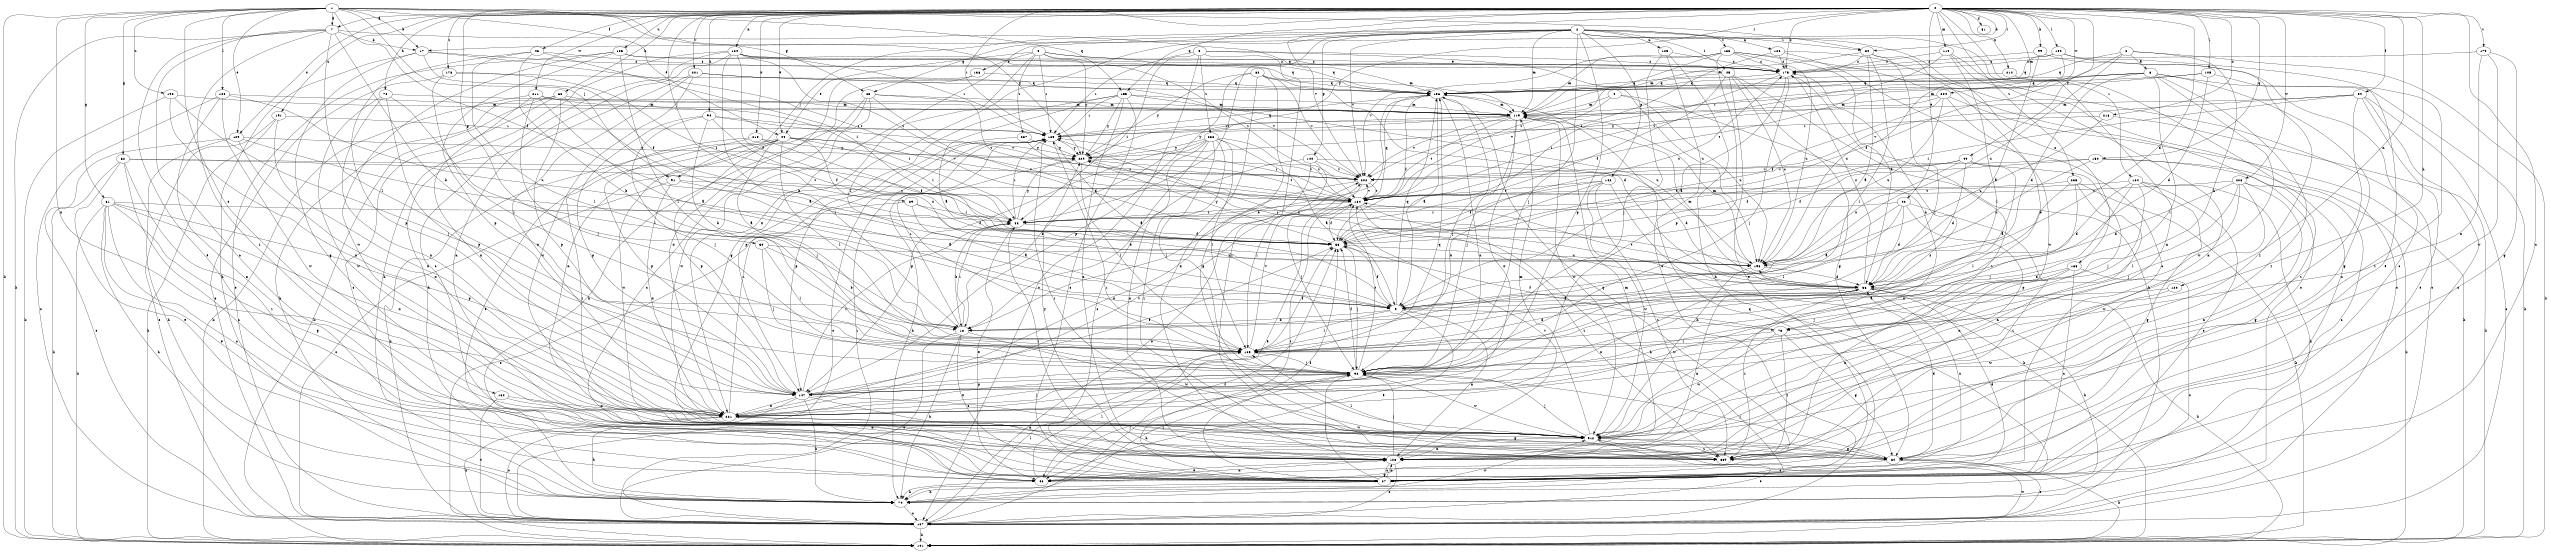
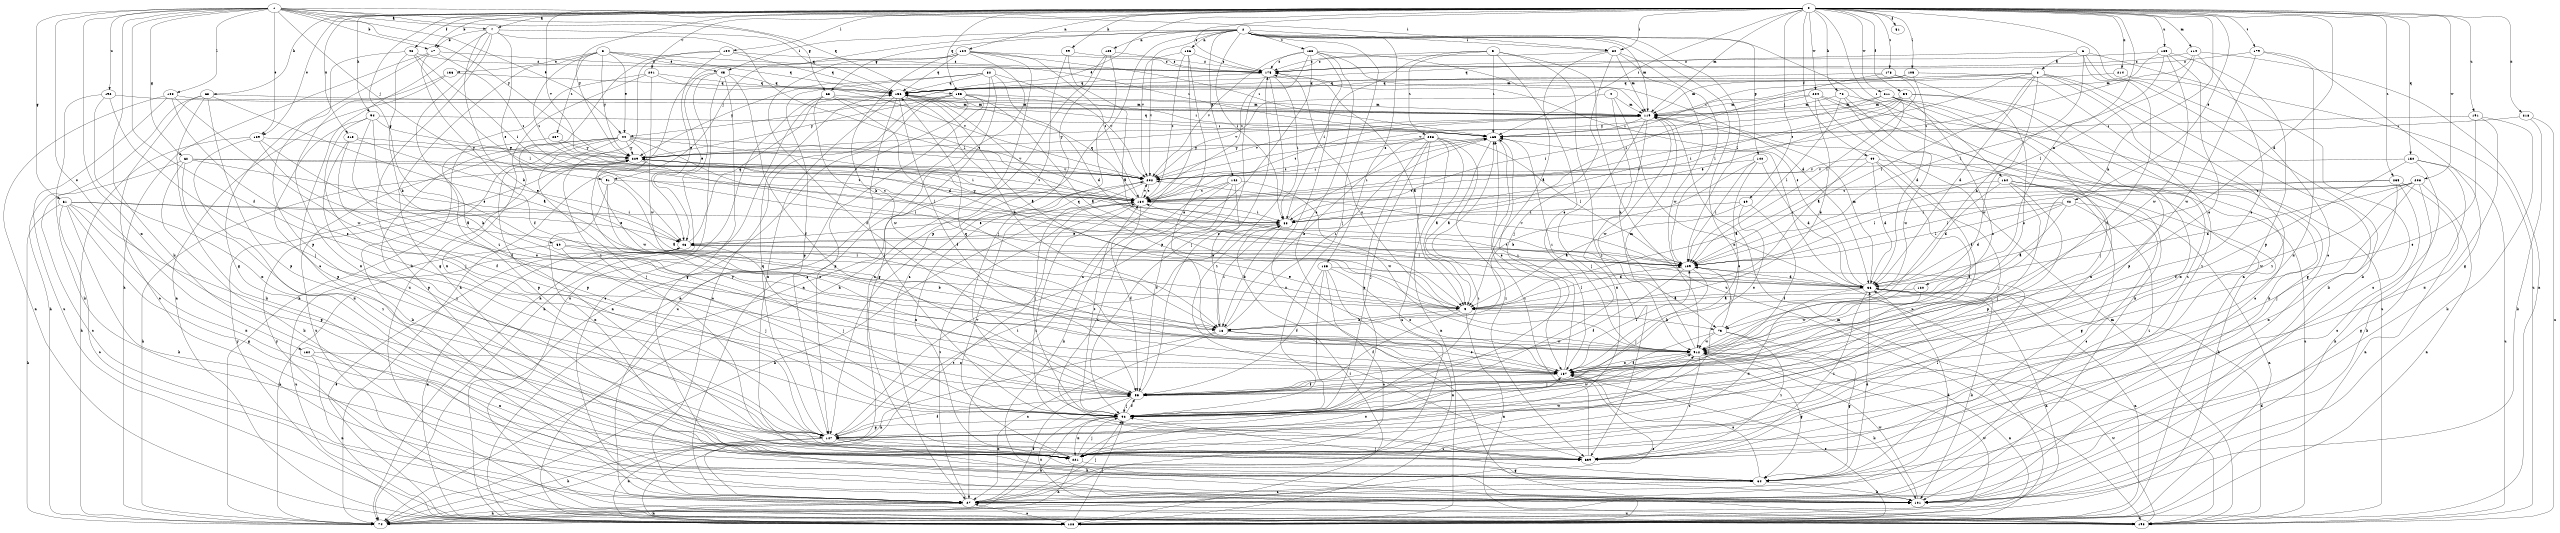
none -> (1150, 98)
(1176, 234) -> (1261, 358)
